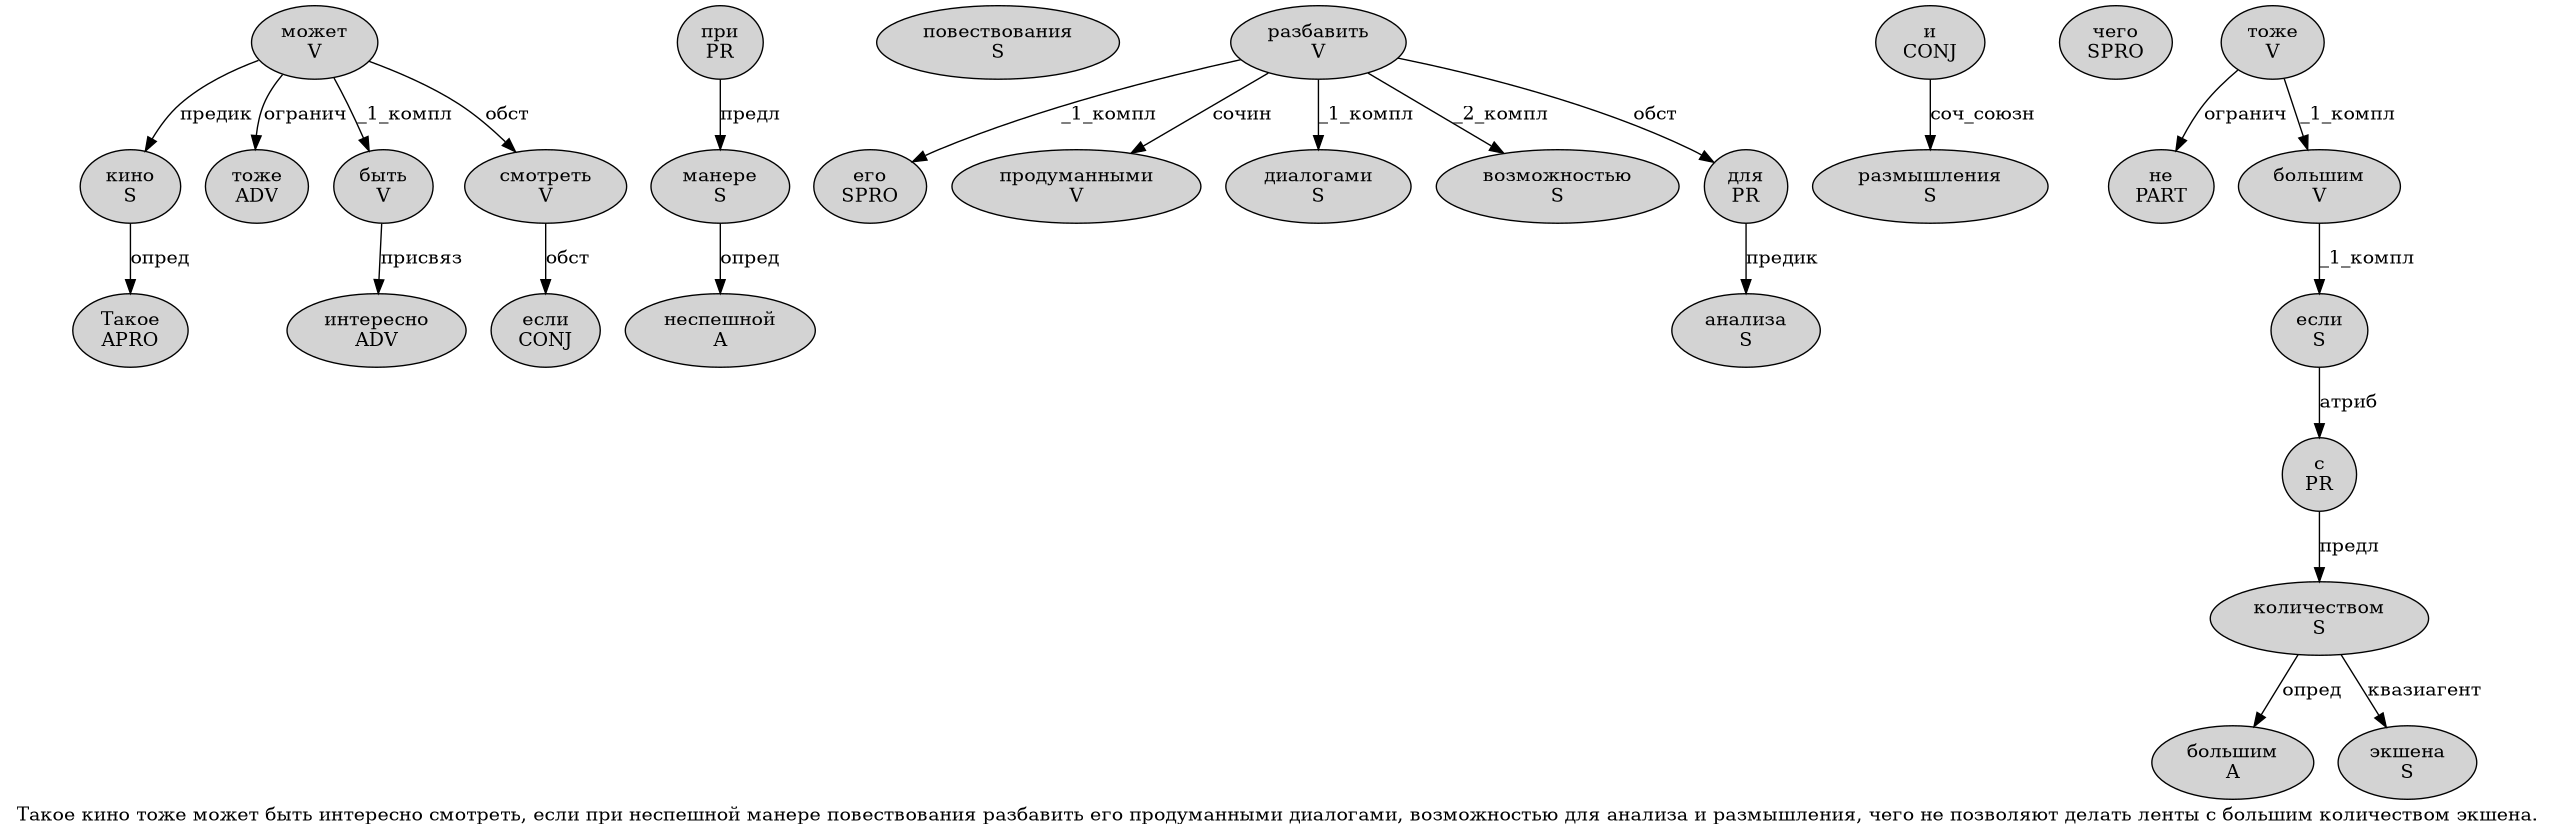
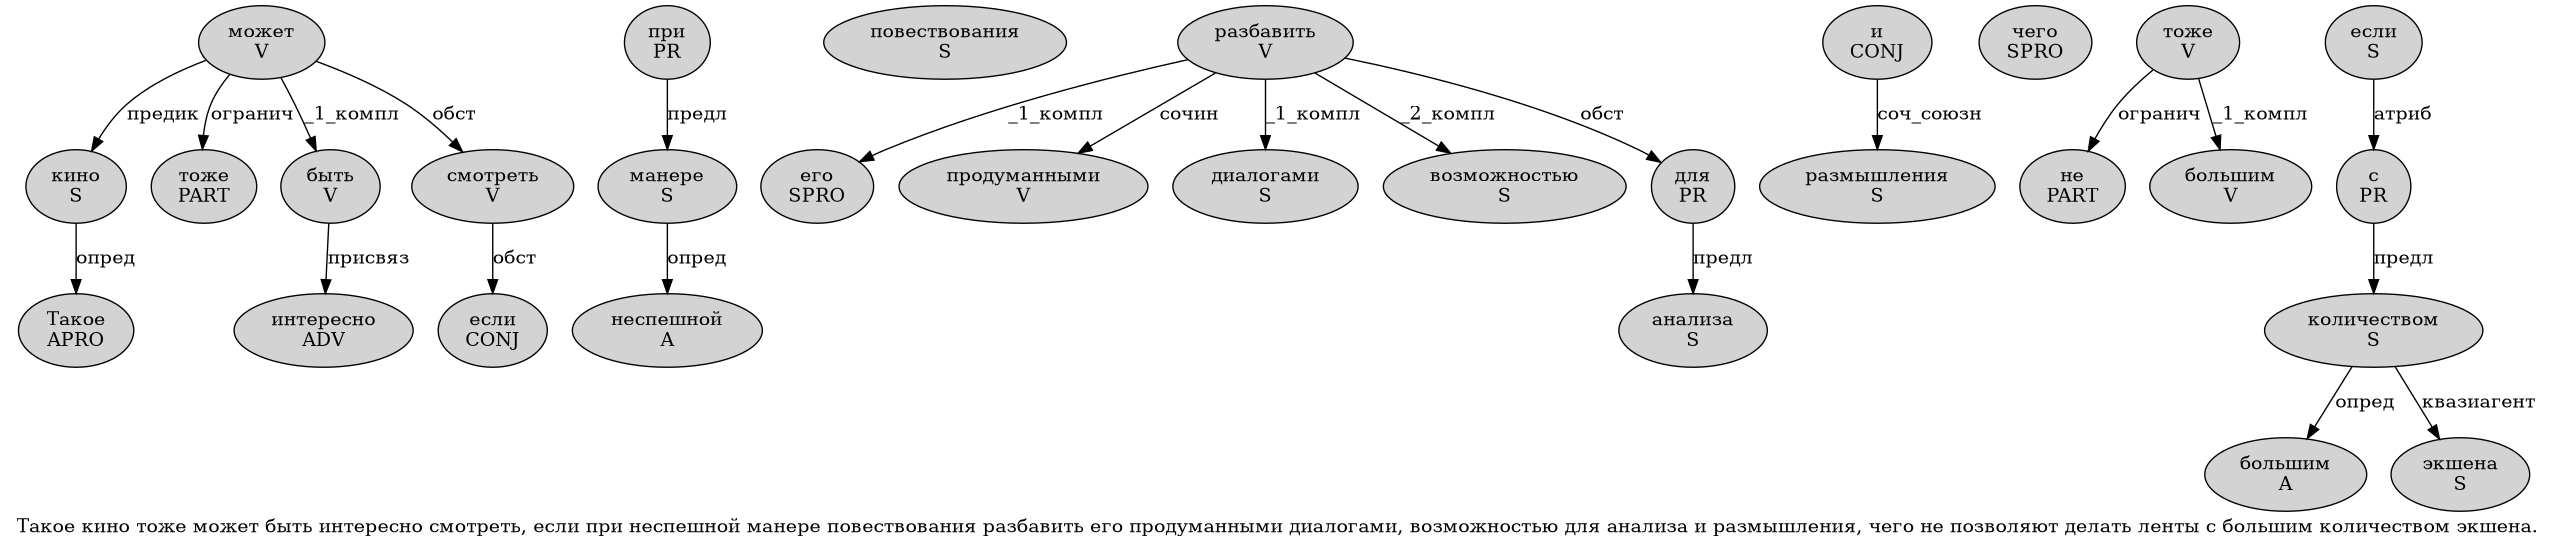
(257, 186) -> (204, 186)
(2319, 251) -> none
(1783, 258) -> (1723, 258)
